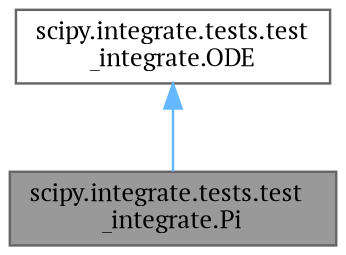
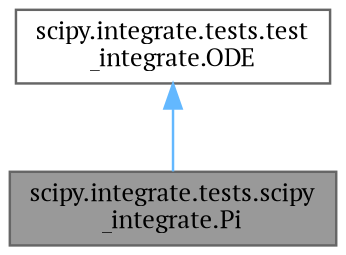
(173, 209) -> (173, 209)
